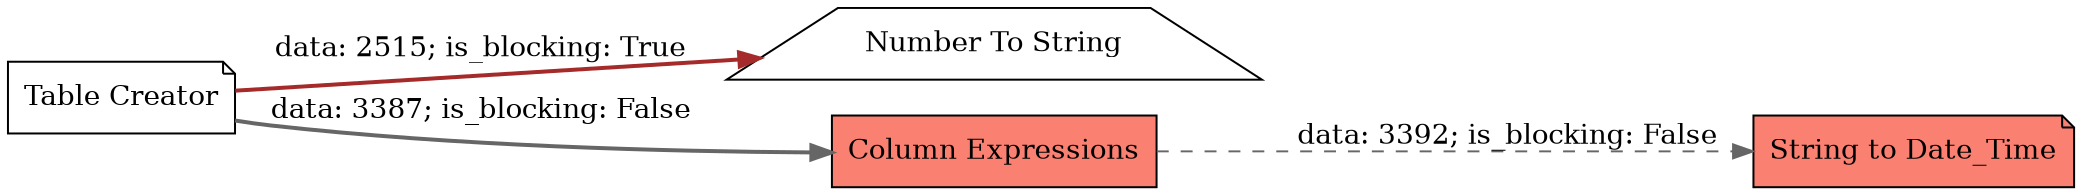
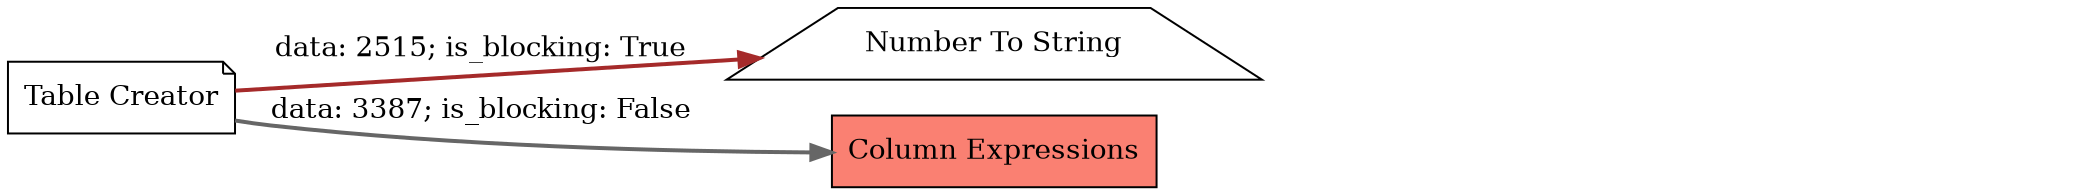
(1914, 151) -> none
